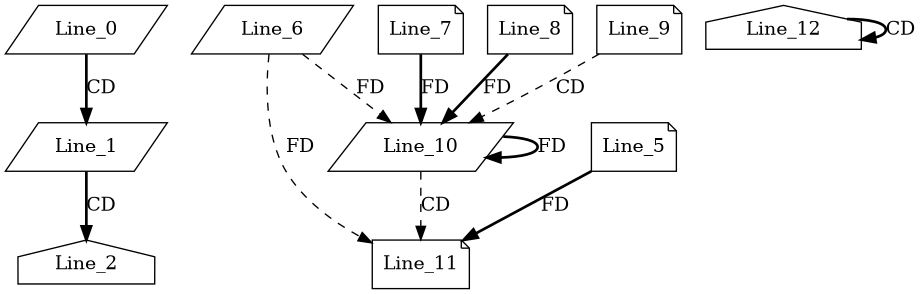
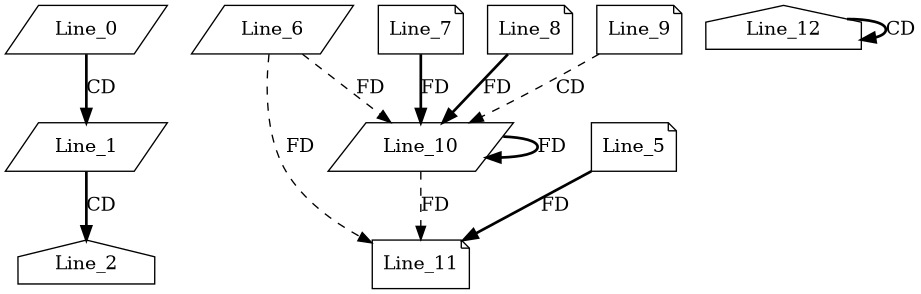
(436, 206) -> (436, 206)
